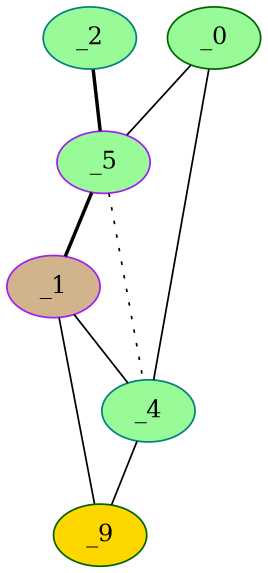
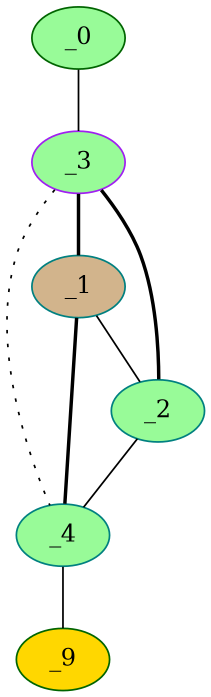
(104, 162) -> (79, 162)
(181, 225) -> (110, 473)
(54, 287) -> (79, 287)
(101, 349) -> (71, 411)
(77, 411) -> (118, 349)
